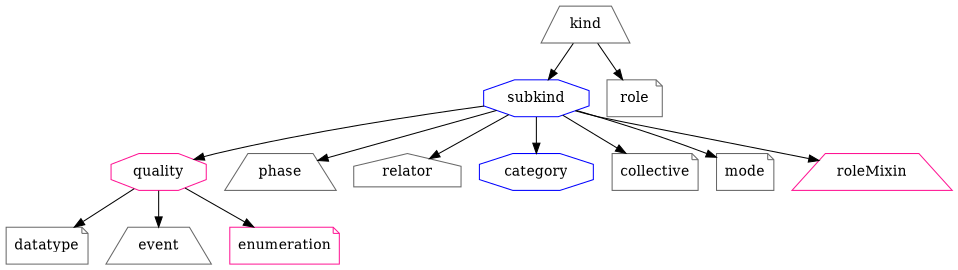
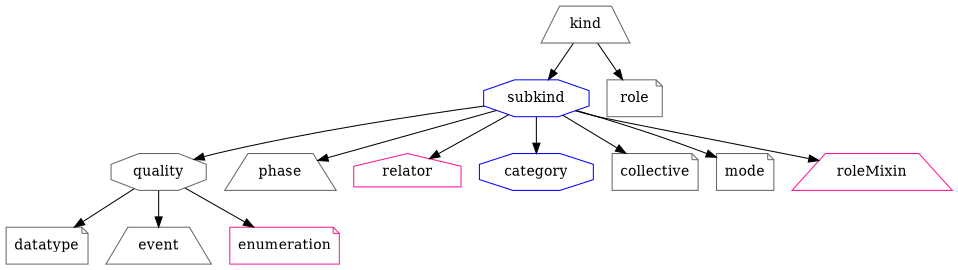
(159, 172) -> (159, 172)
(407, 172) -> (407, 172)
